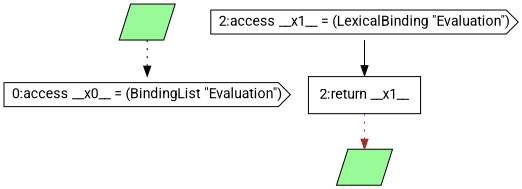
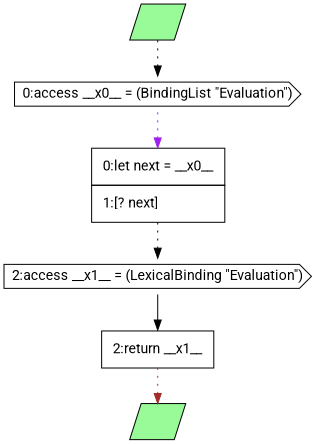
none -> (158, 185)
